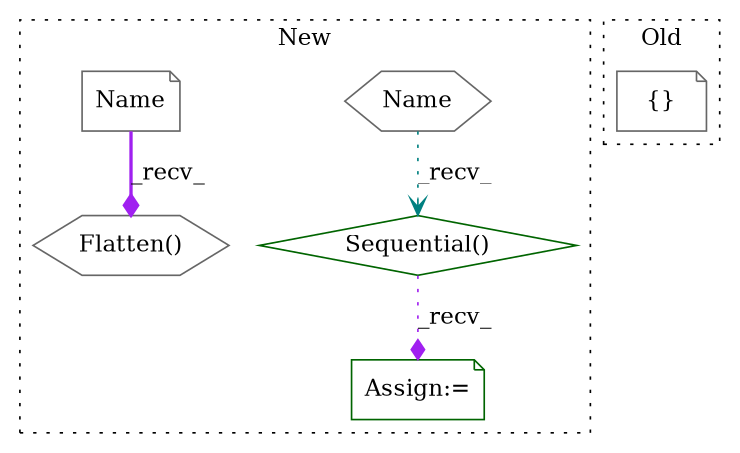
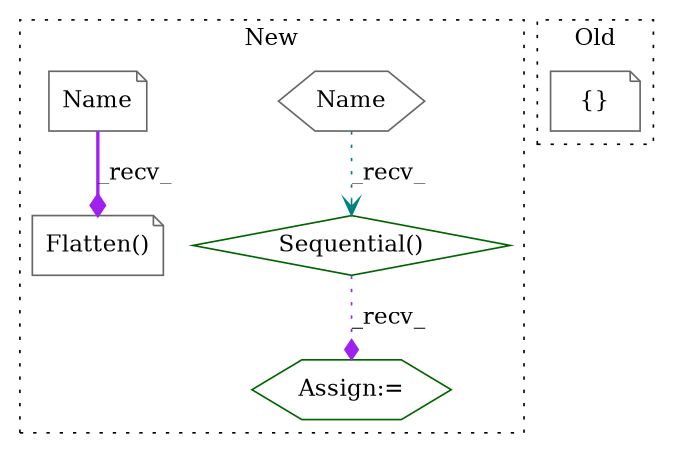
(131, 245) -> (98, 245)
(418, 390) -> (352, 390)
